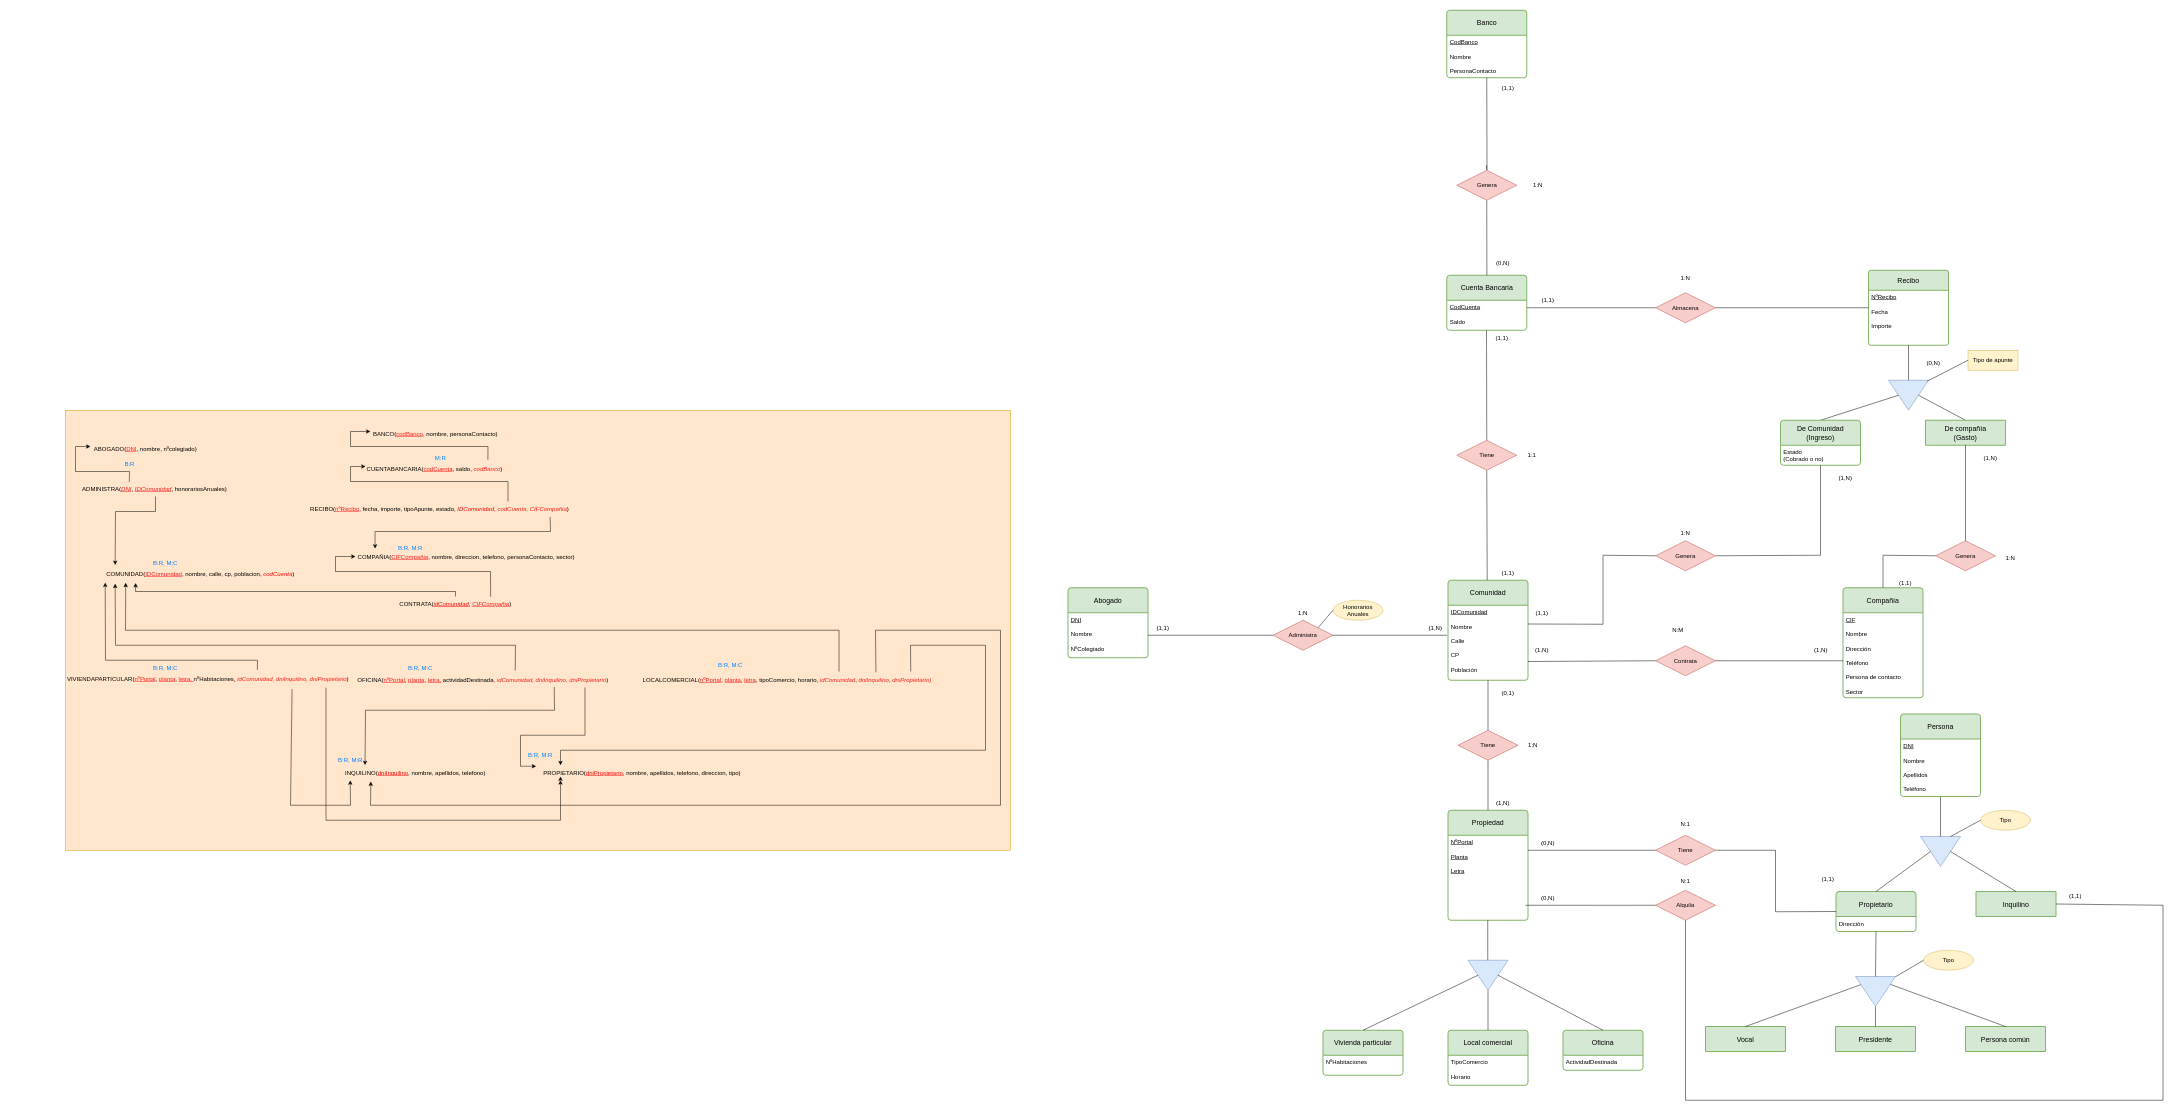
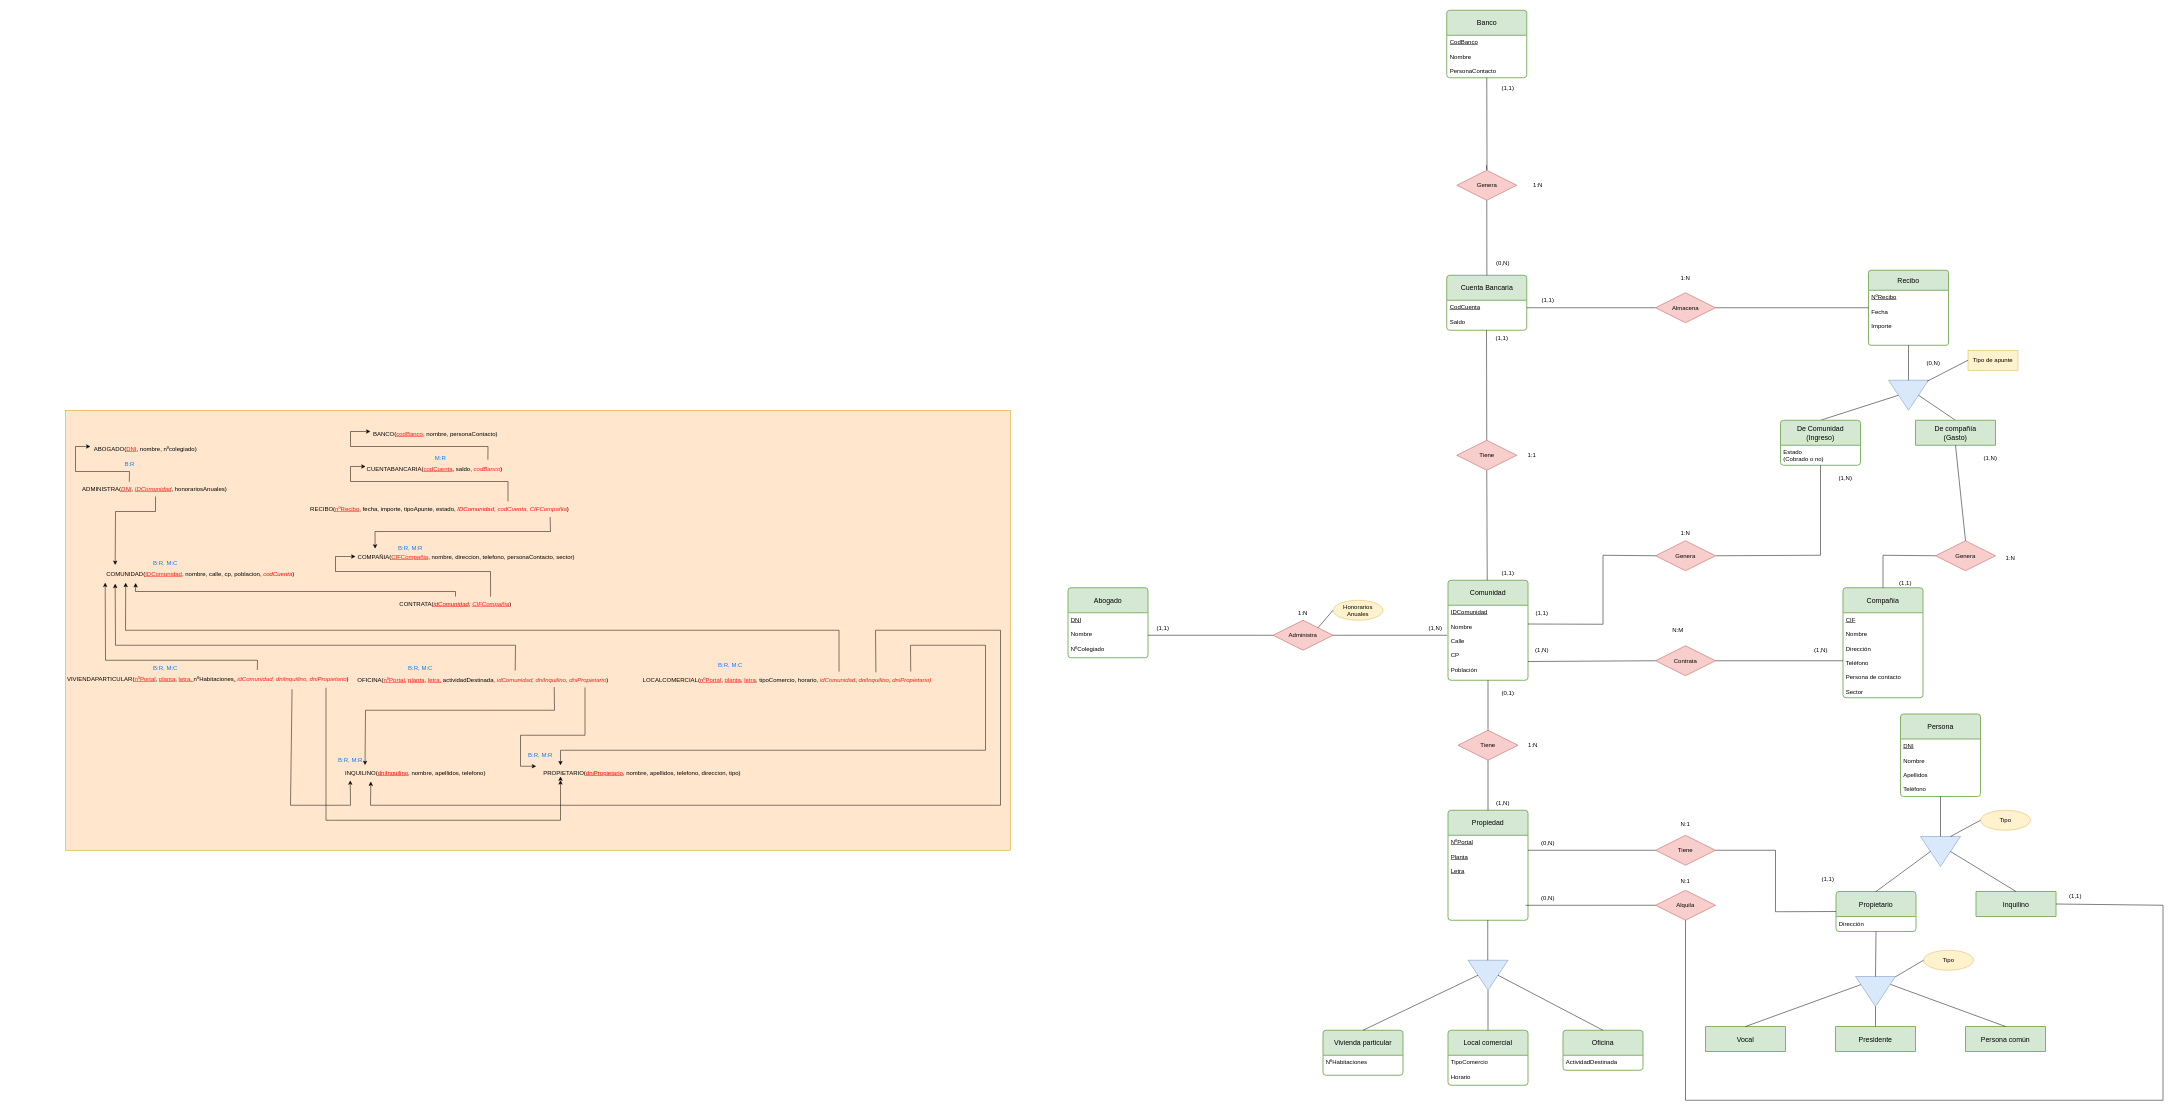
(1965, 433) -> (1955, 433)
